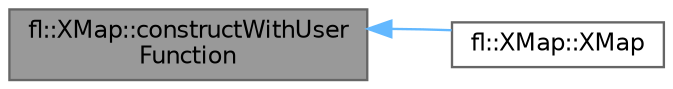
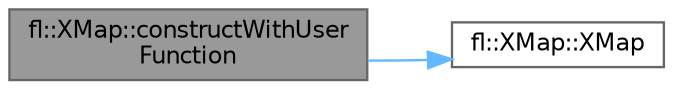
(422, 29) -> (398, 60)
